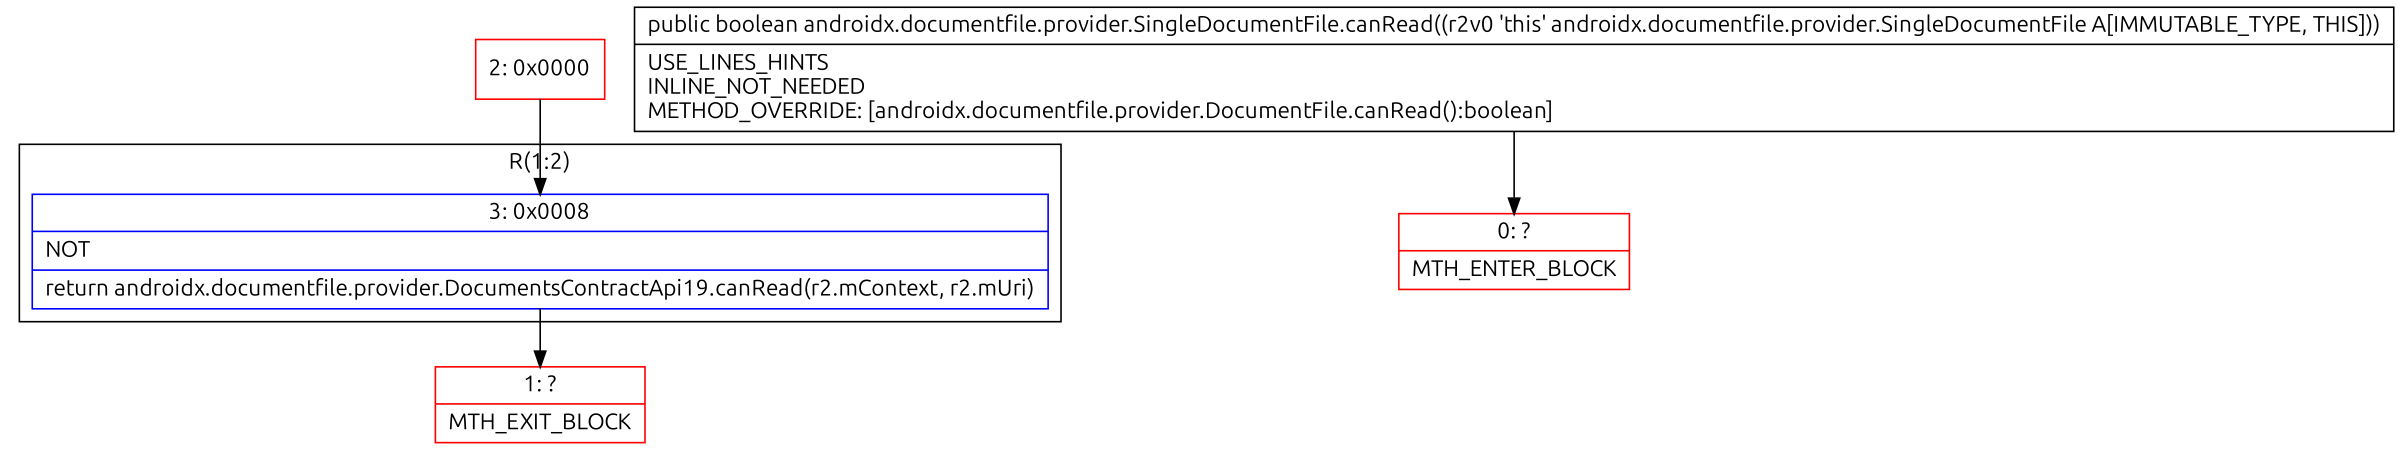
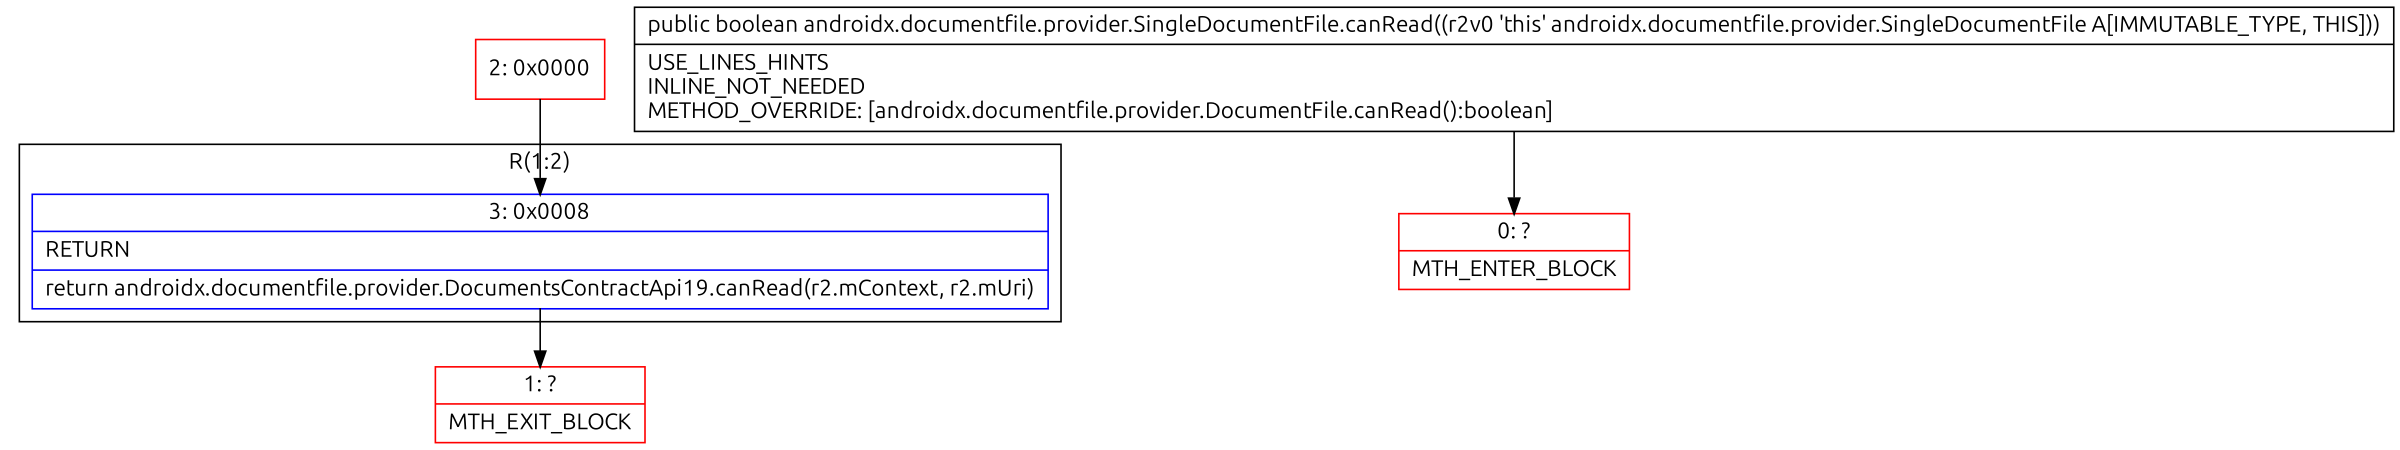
(68, 250) -> (88, 250)
